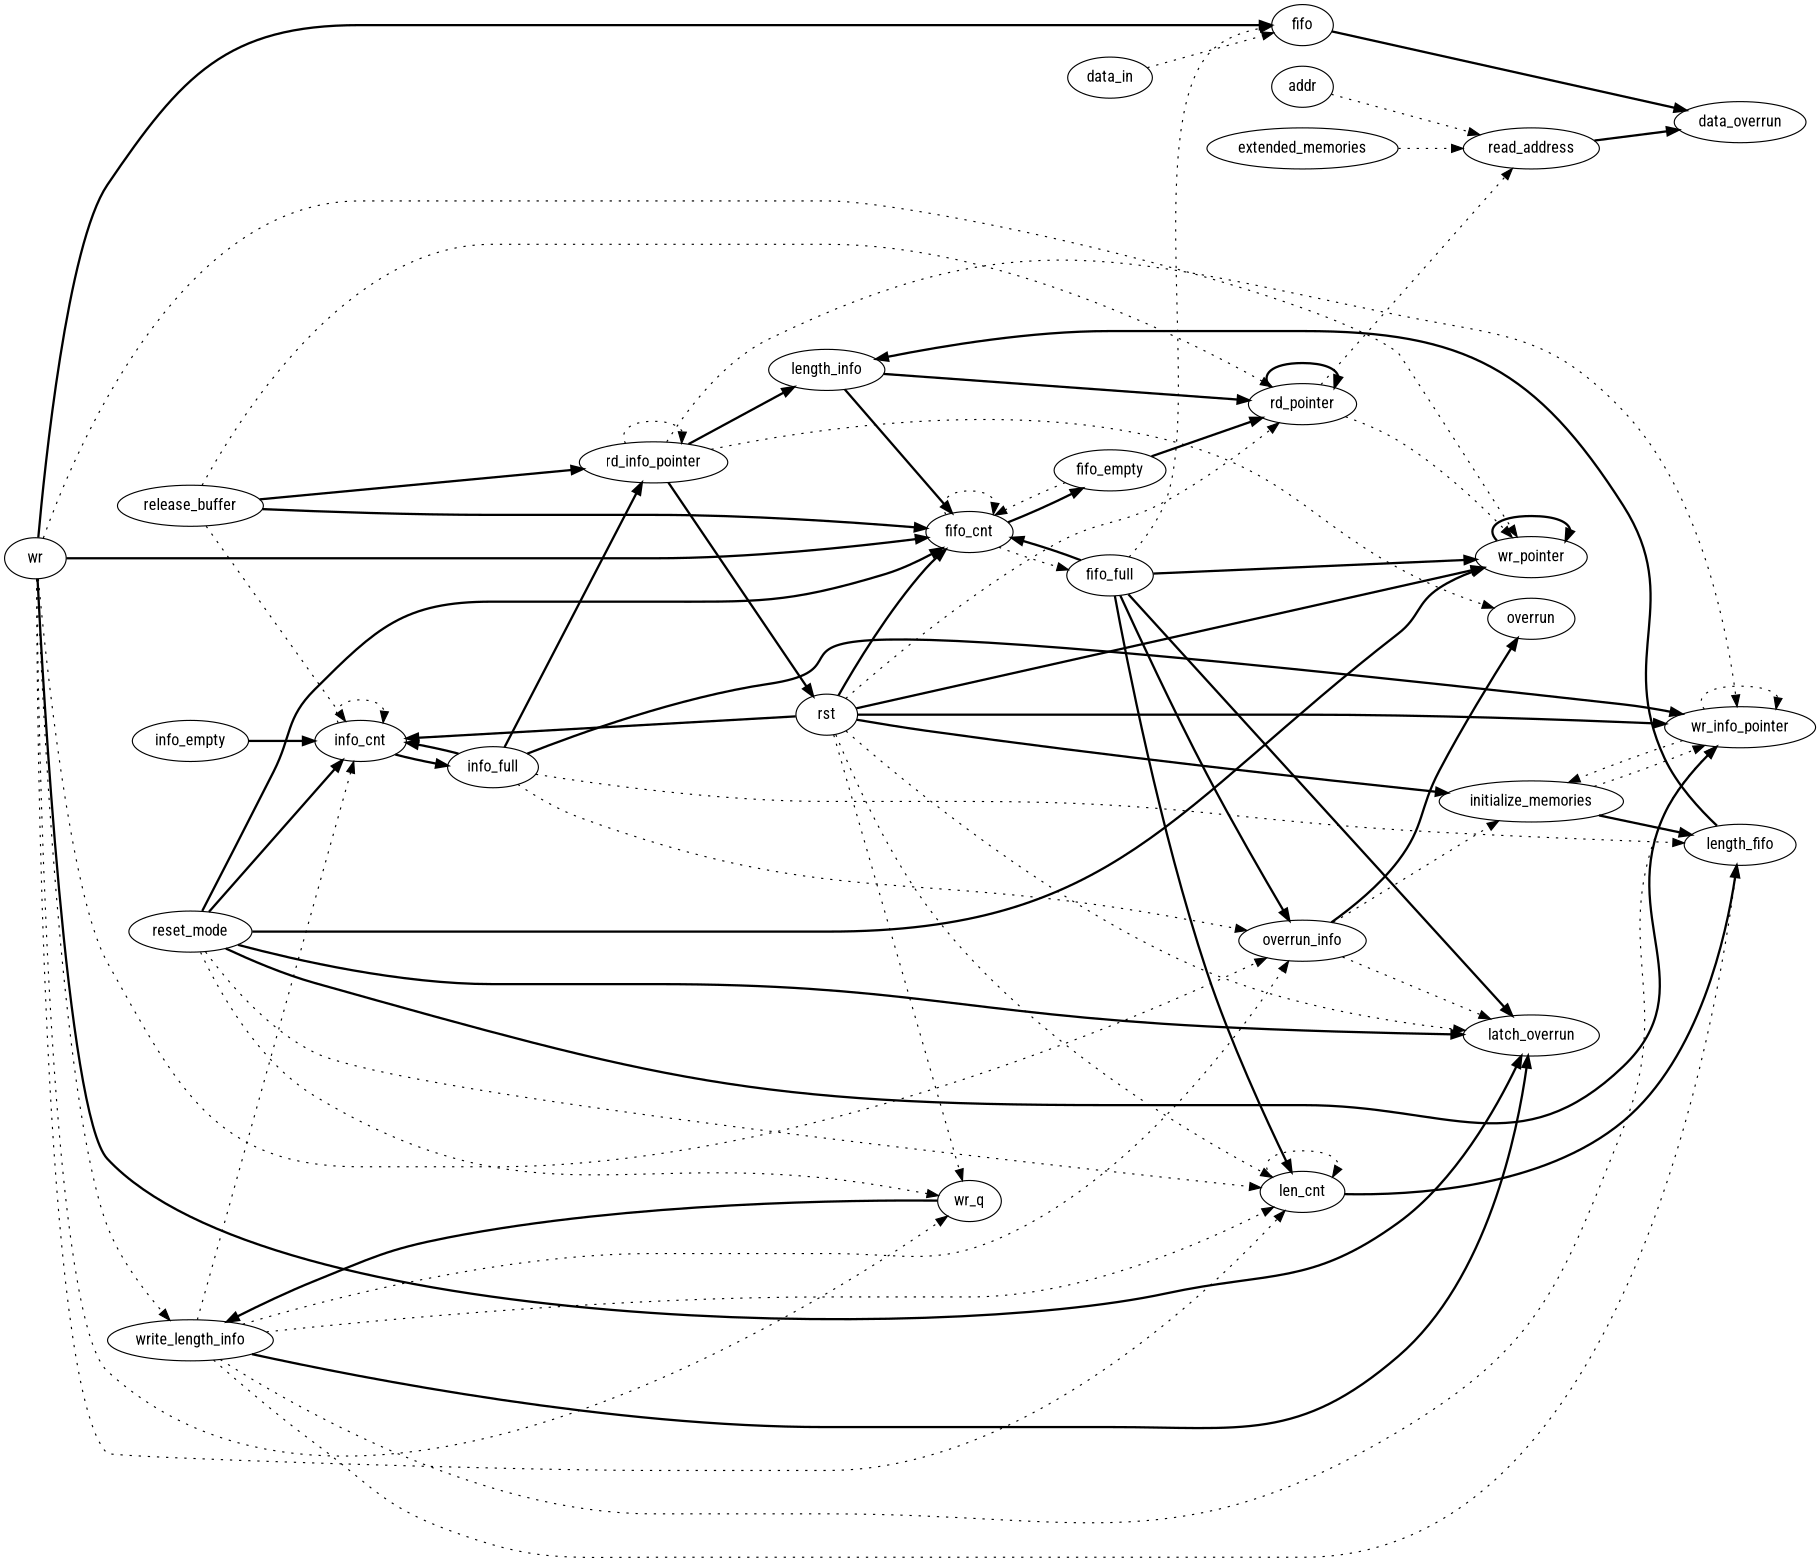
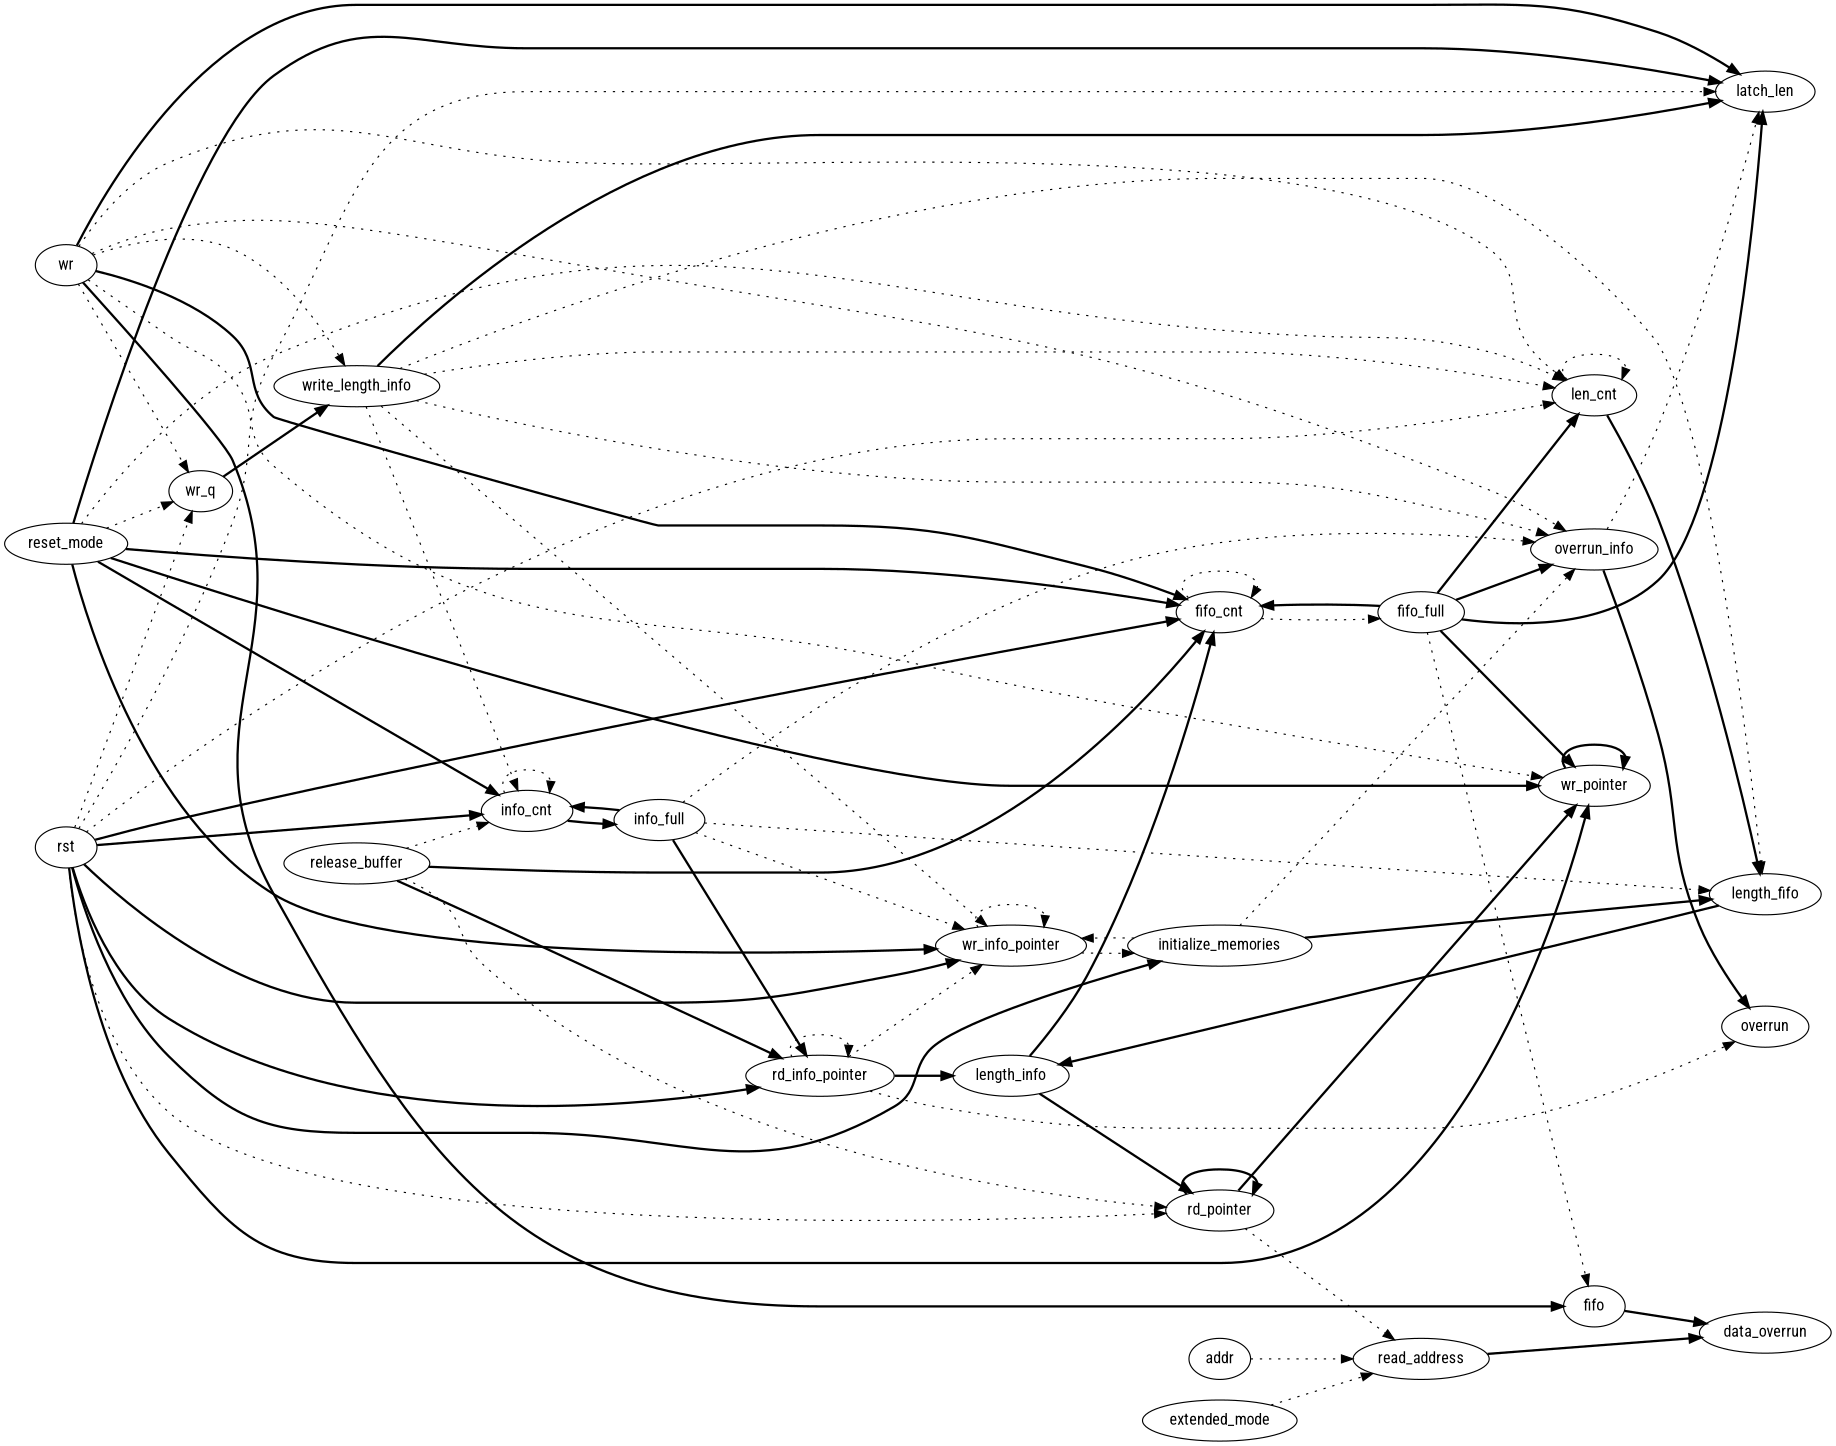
(1110, 78) -> none
(1303, 148) -> (1220, 1421)
(1431, 464) -> (1403, 1002)
(1110, 470) -> none
(737, 585) -> (361, 1089)
(1059, 648) -> (831, 881)
(190, 741) -> none
(1411, 875) -> (1395, 760)
(1531, 1035) -> (1765, 92)
